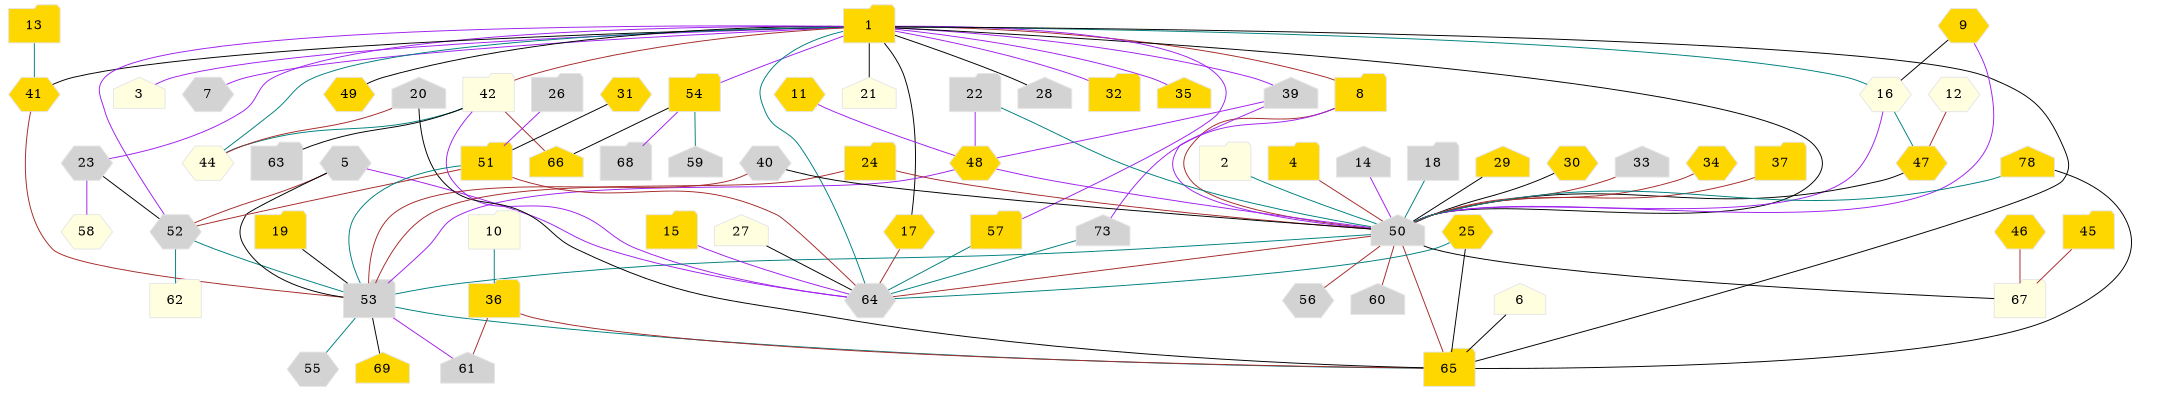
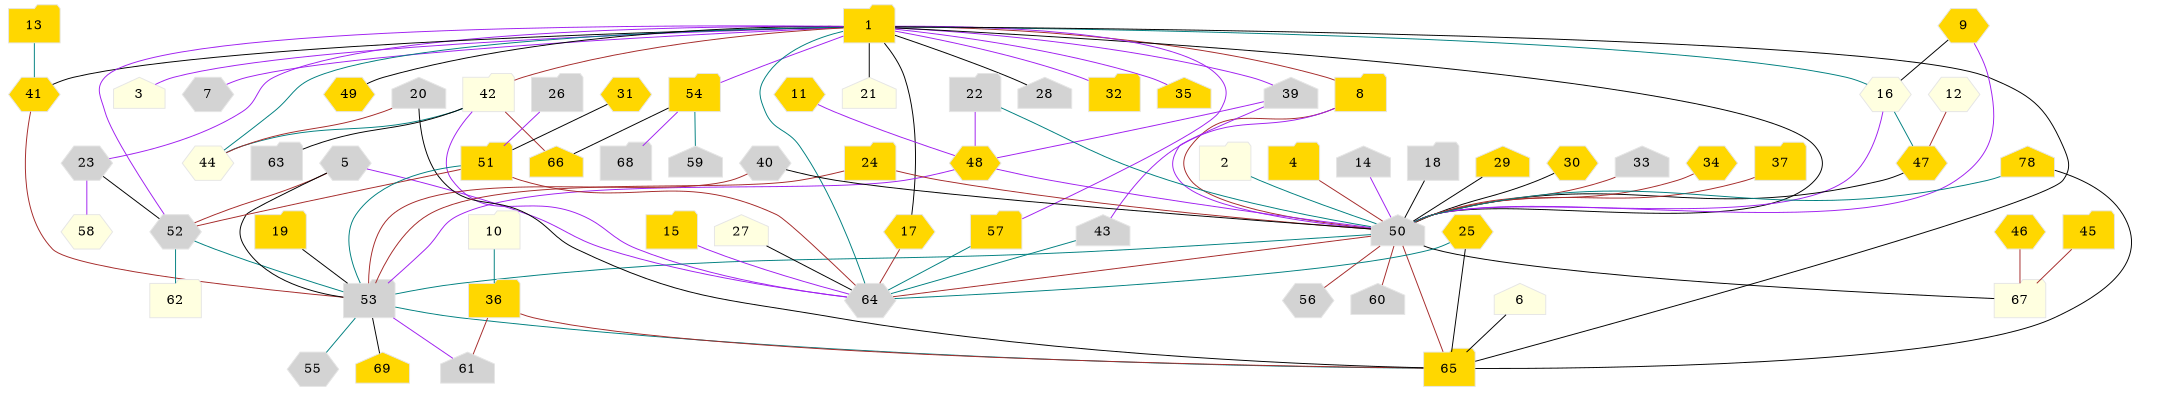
(1415, 199) -> (1415, 199)
(1103, 232) -> (1103, 232)
